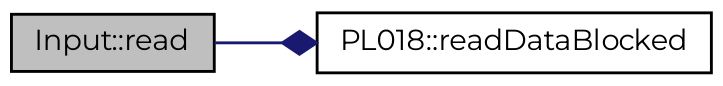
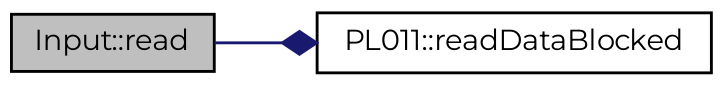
(514, 43) -> (514, 43)
